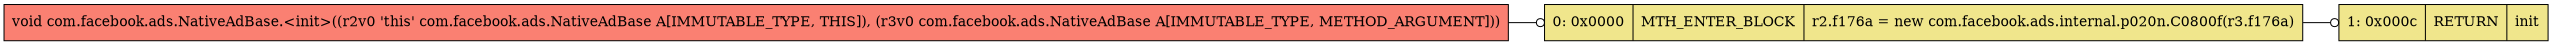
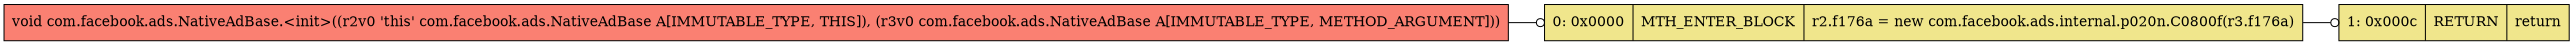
(2527, 22) -> (2538, 22)
